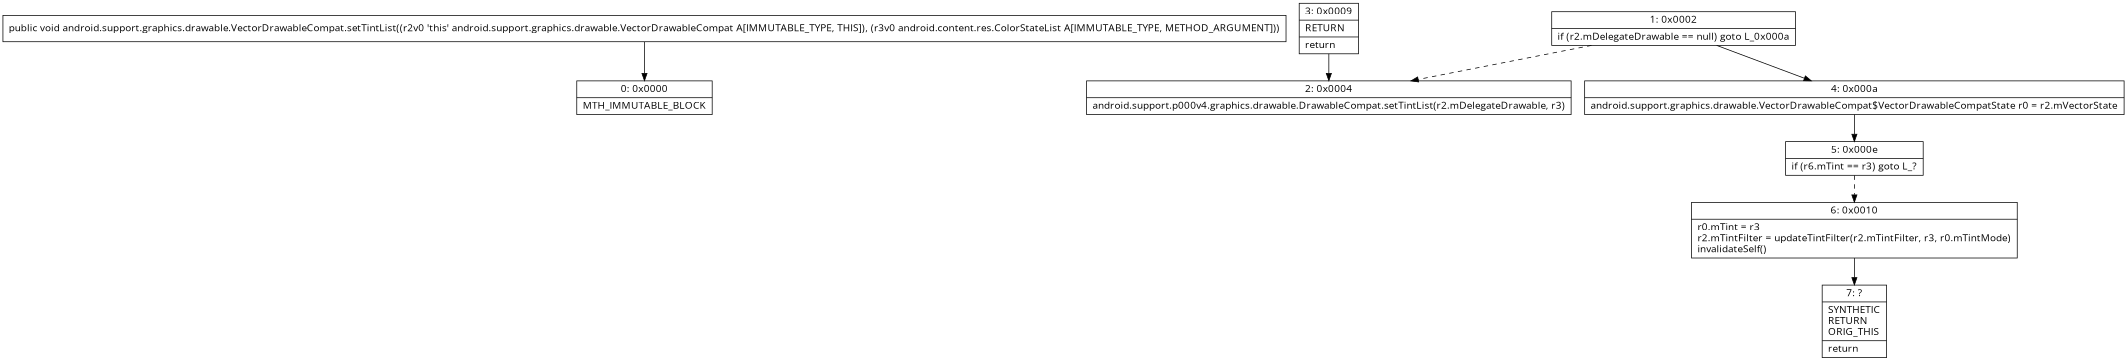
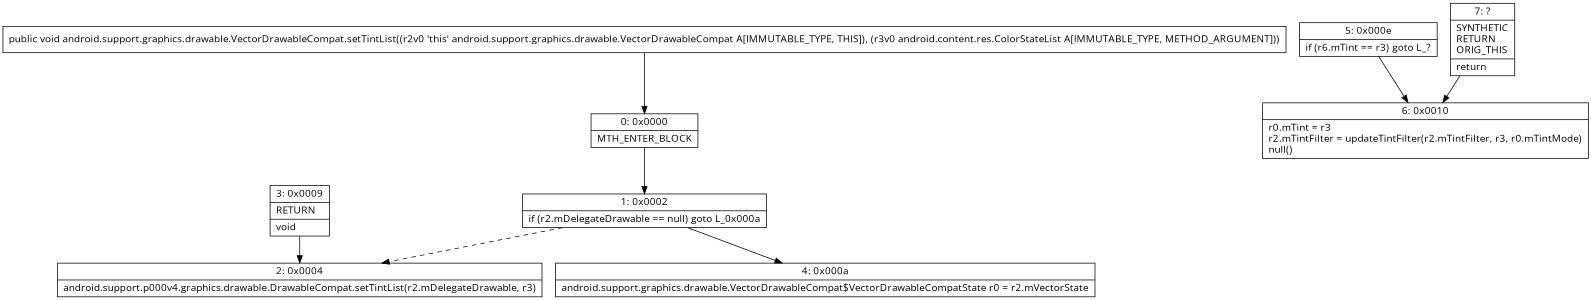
(1320, 45) -> (286, 227)
(644, 106) -> (644, 139)
(1854, 124) -> none
none -> (644, 167)
(1854, 185) -> (1391, 76)
(1732, 249) -> (1281, 150)
(1854, 268) -> (1453, 86)
